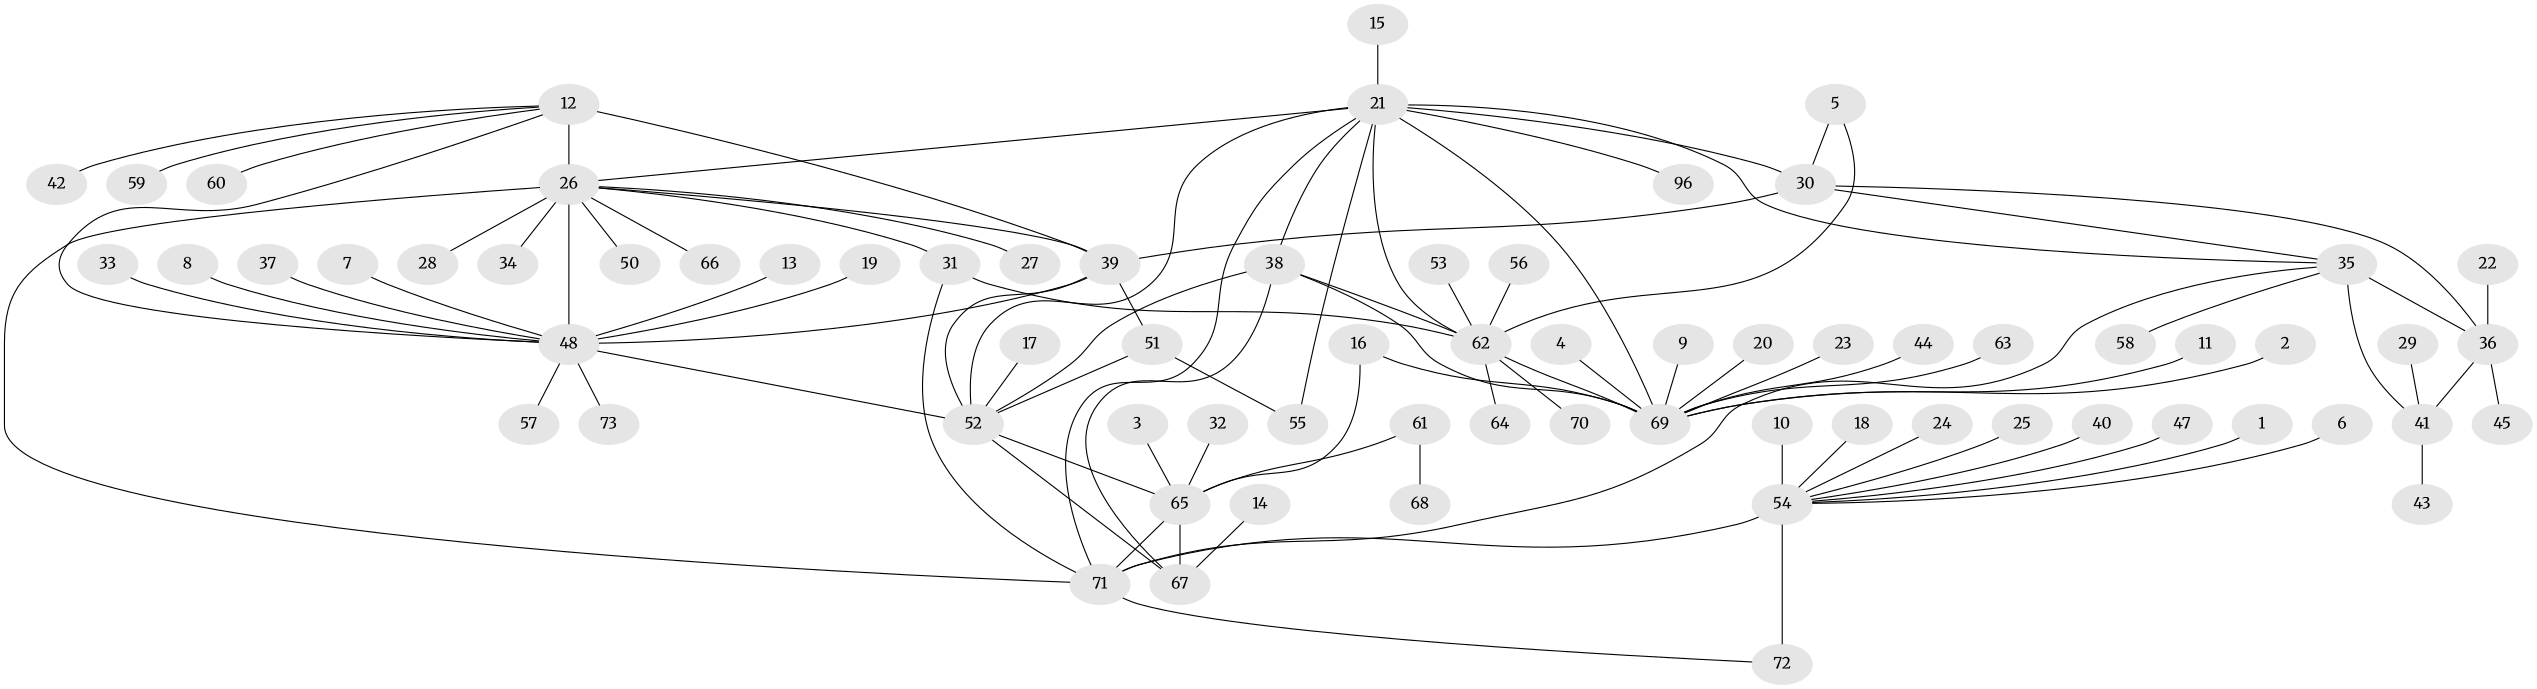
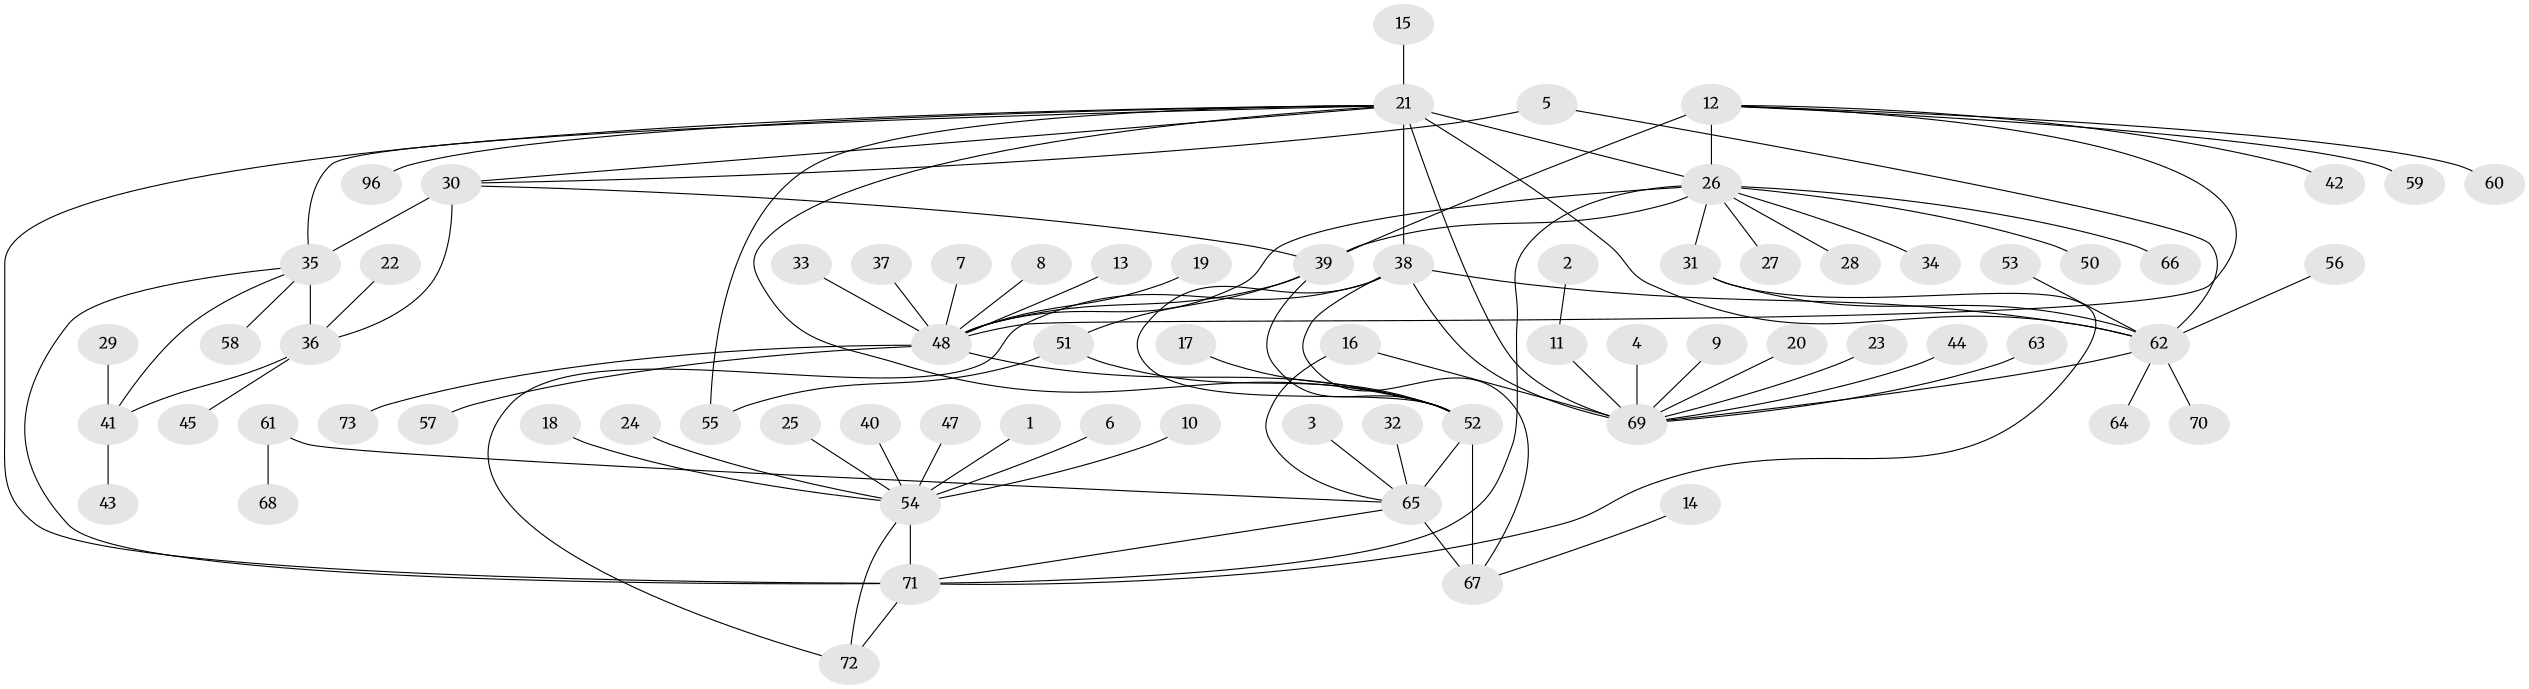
none -> (725, 371)
(2063, 393) -> (1563, 304)
